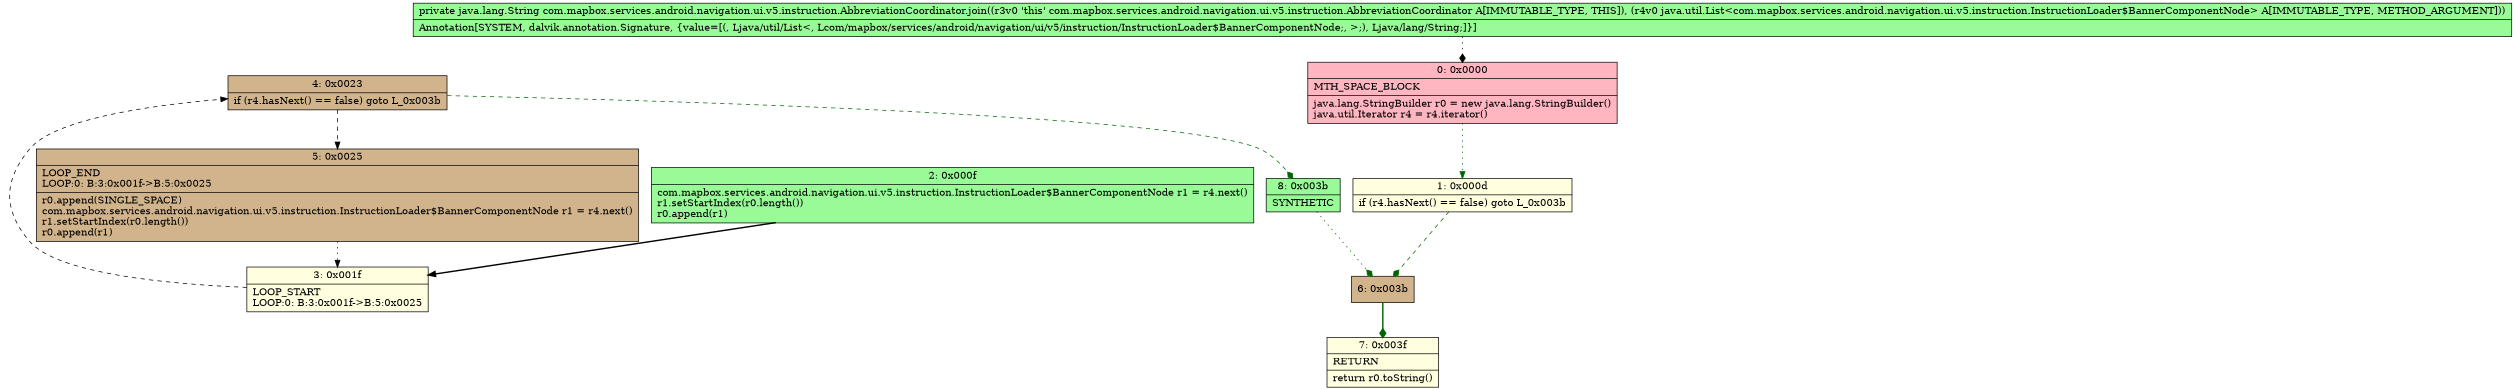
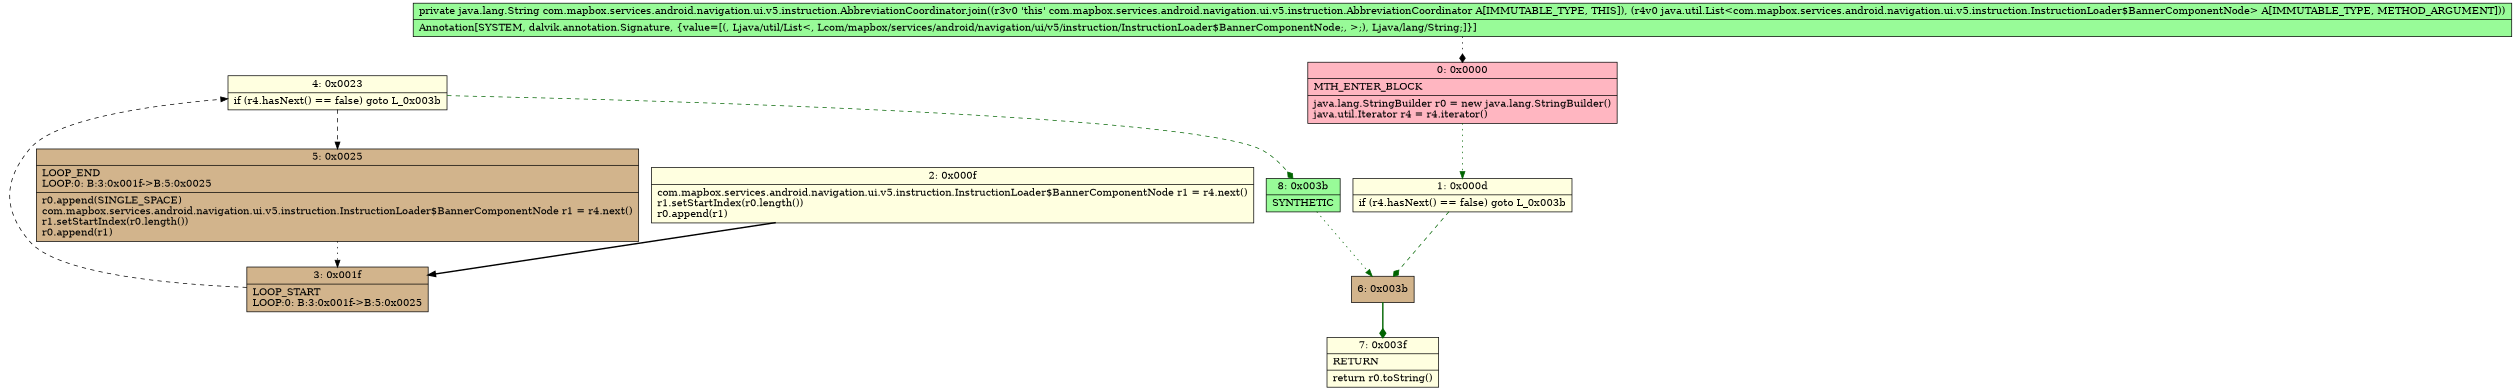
(1367, 87) -> (1368, 87)
(338, 93) -> (338, 93)
(953, 195) -> (953, 195)
(1342, 241) -> (1342, 241)
(338, 289) -> (338, 289)
